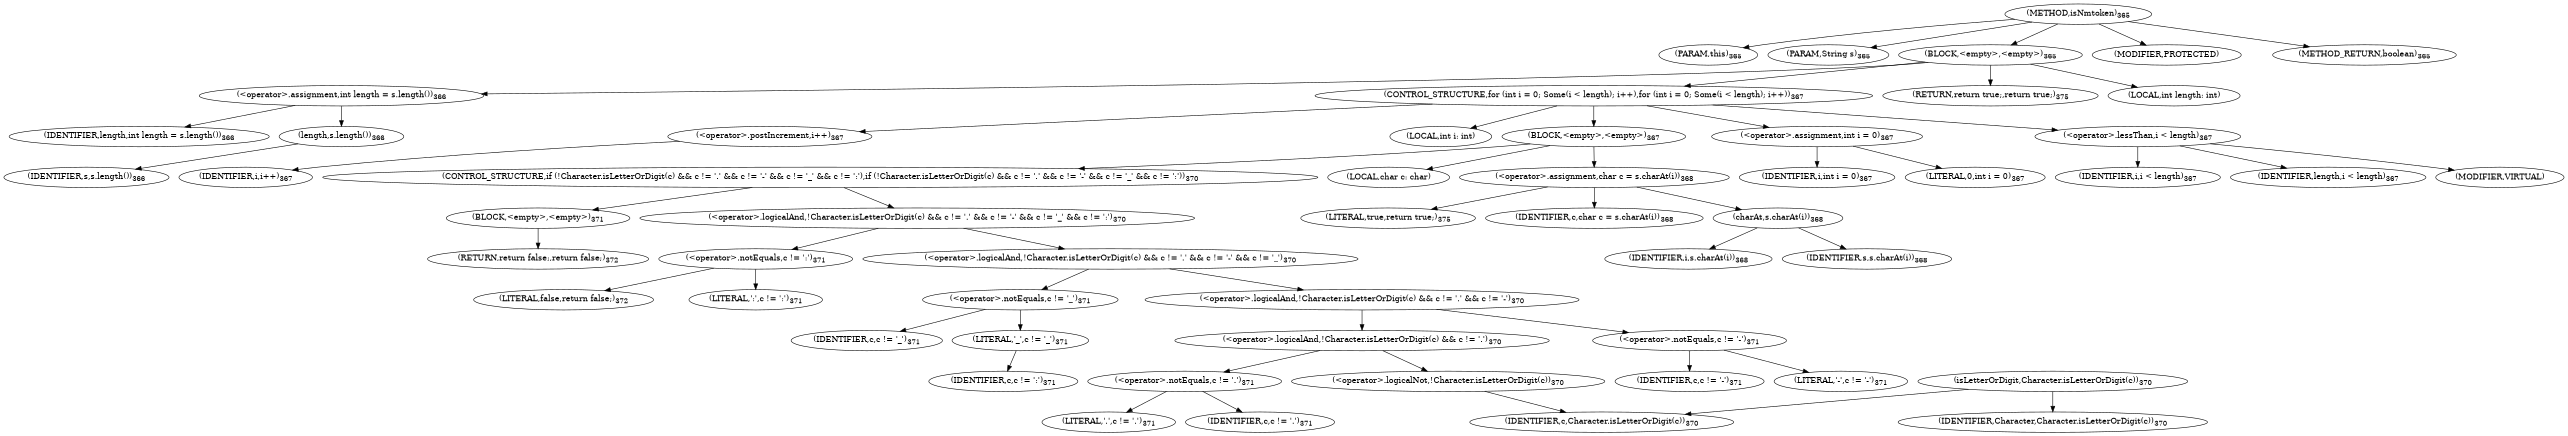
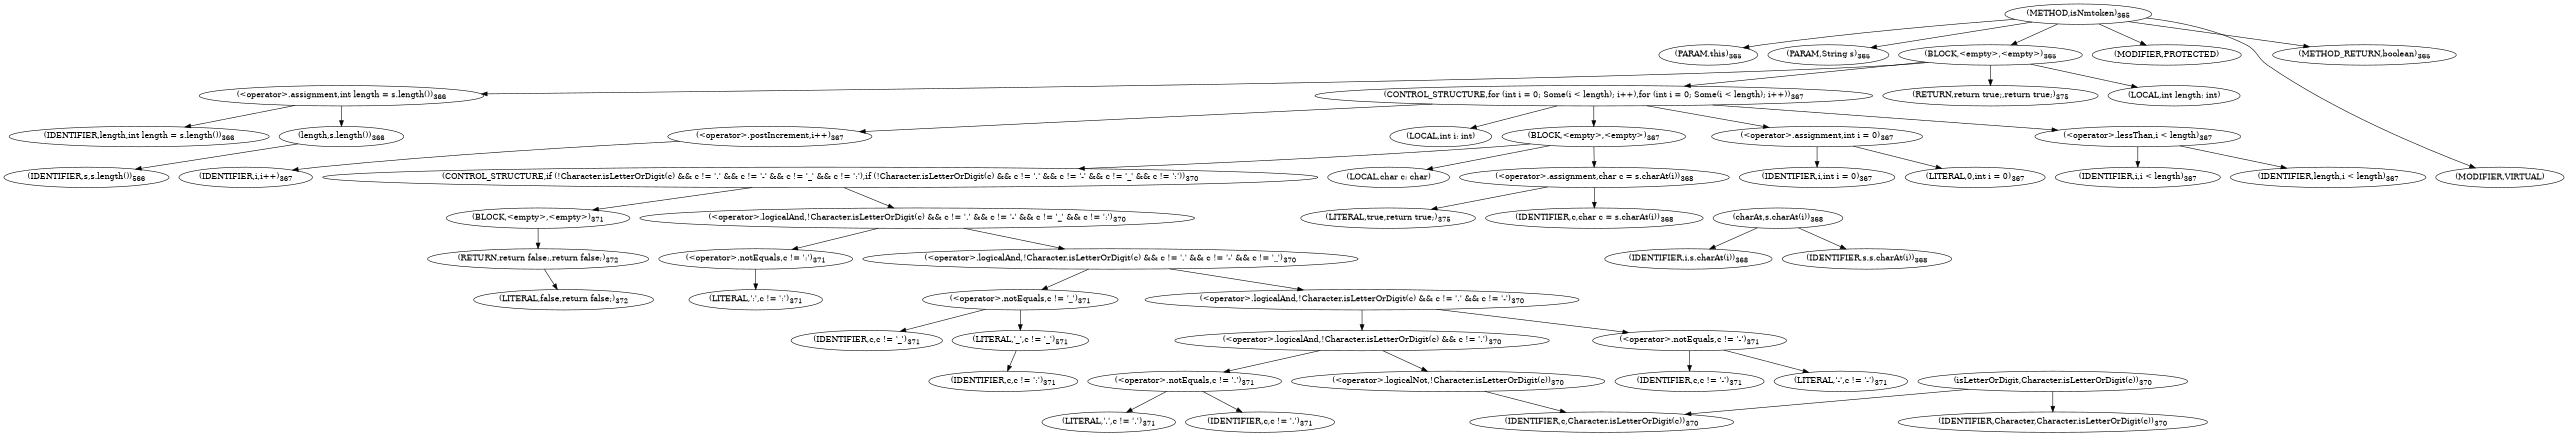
(2329, 156) -> (2307, 90)
(139, 177) -> (139, 177)
(1686, 198) -> none
(662, 279) -> (549, 277)
(1062, 340) -> (1062, 340)
